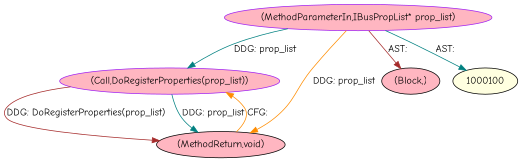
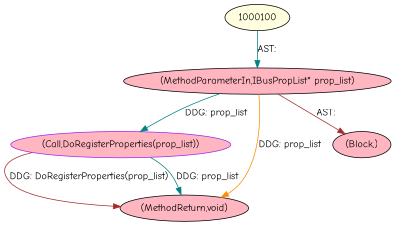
(358, 18) -> (257, 81)
(423, 48) -> (257, 46)
(246, 113) -> none
